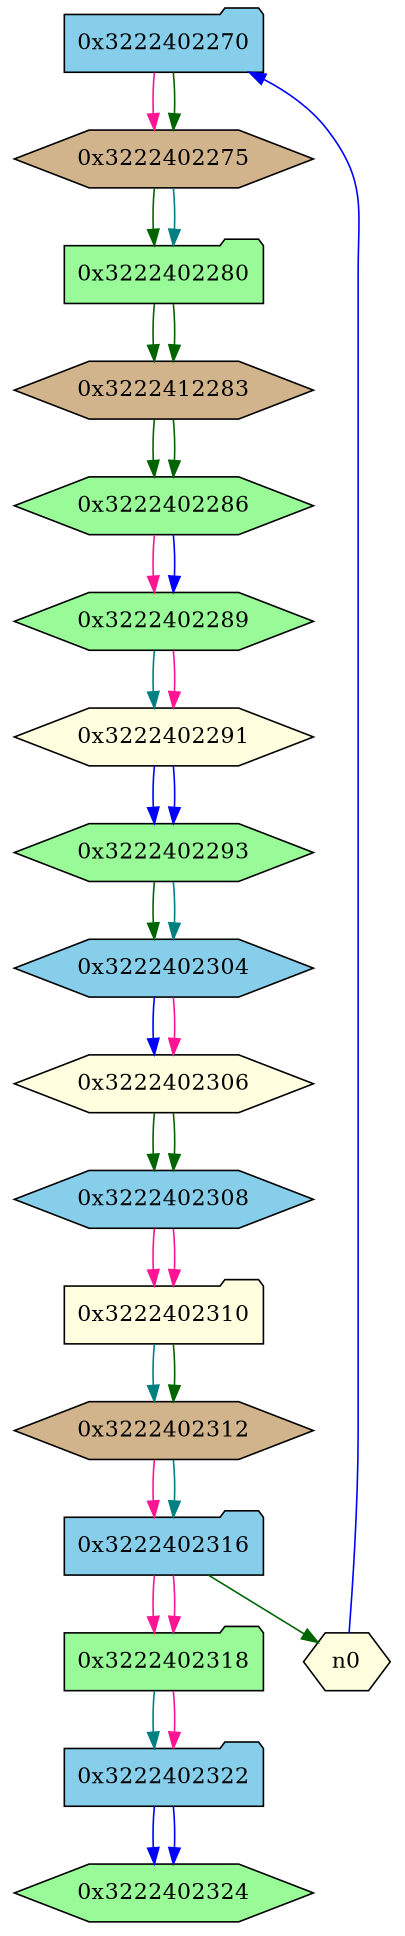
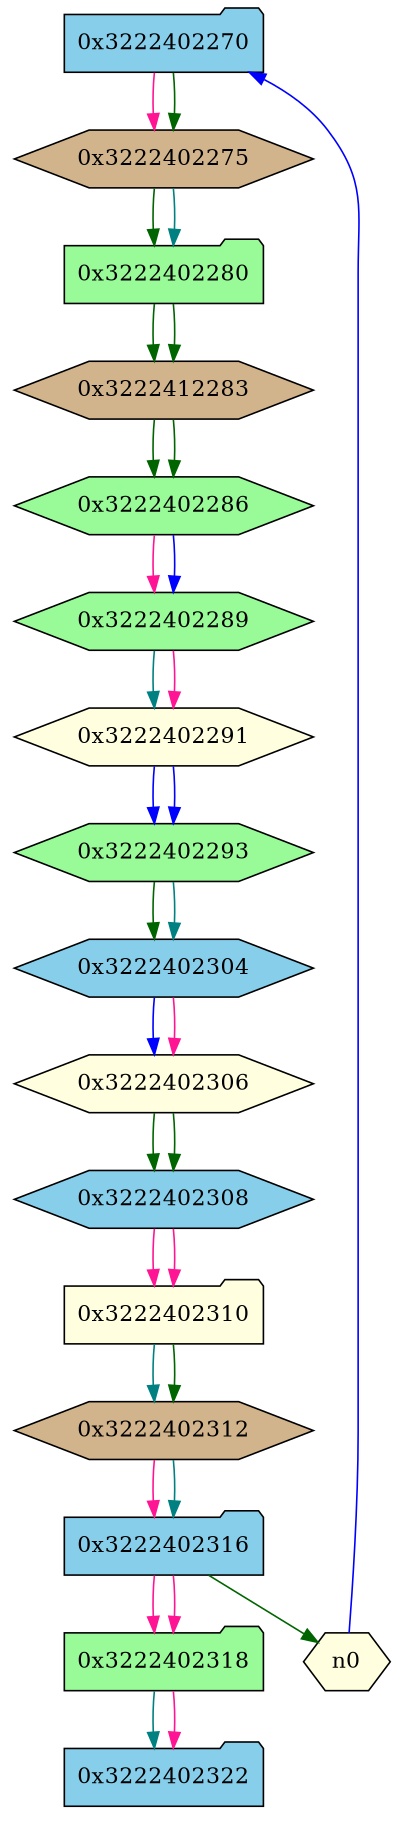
(164, 1893) -> none
